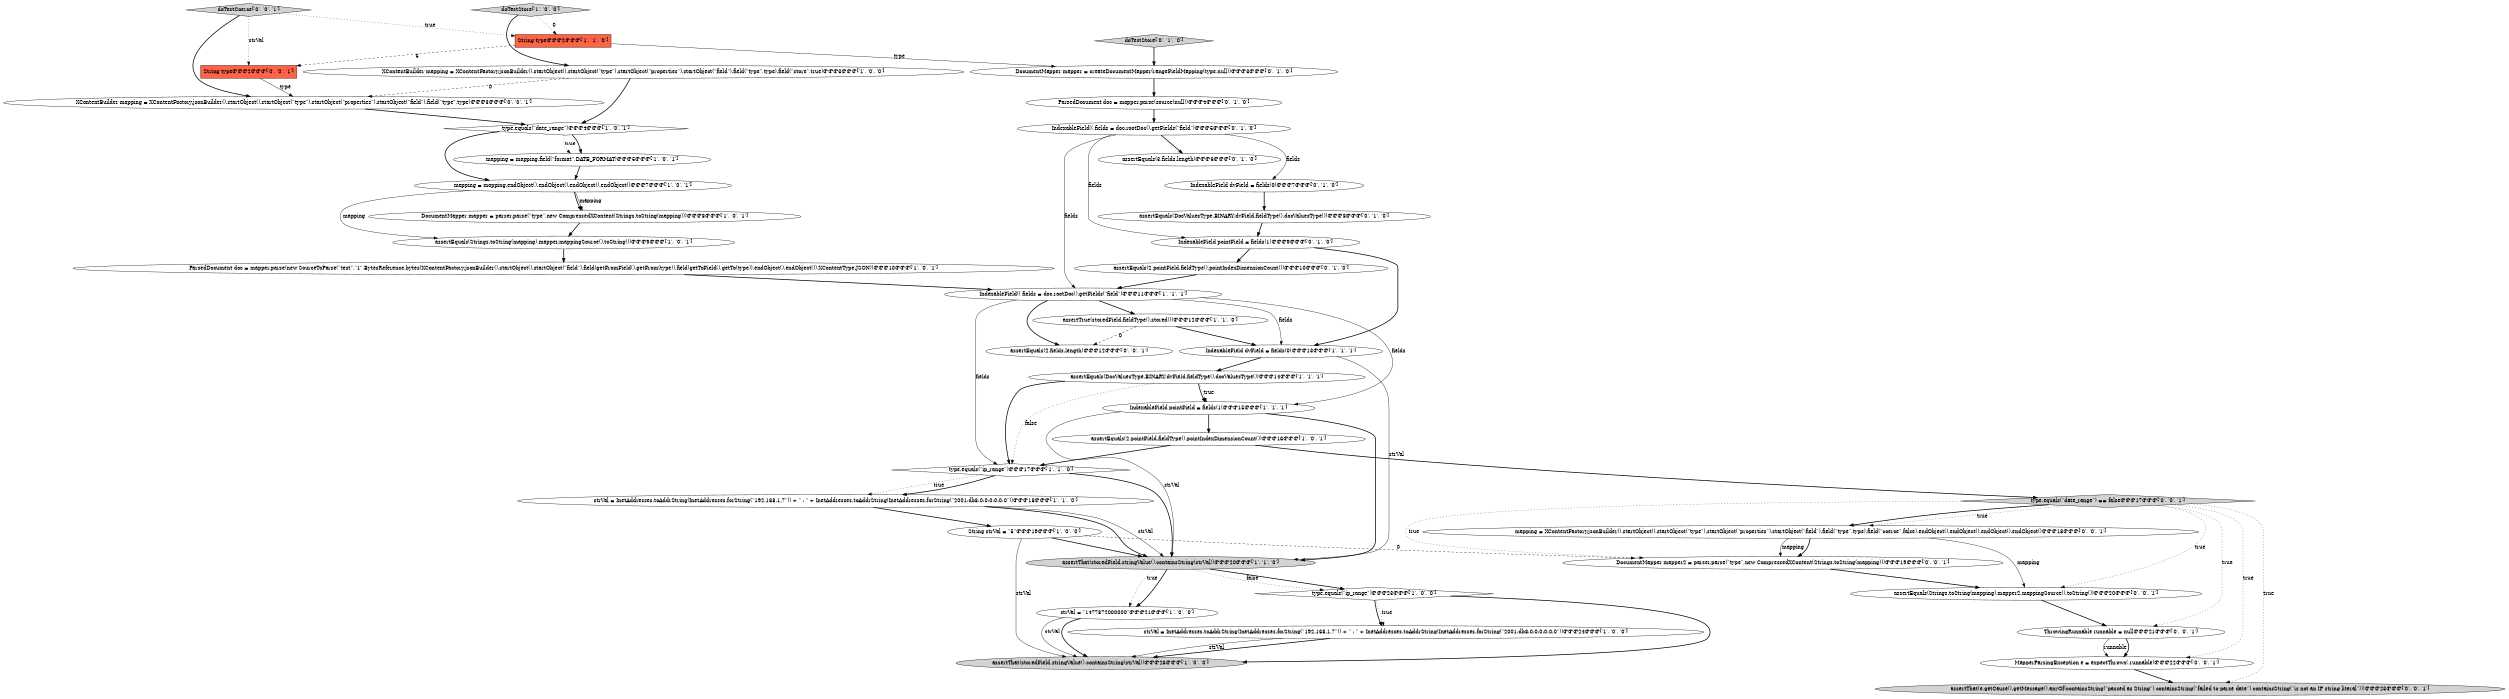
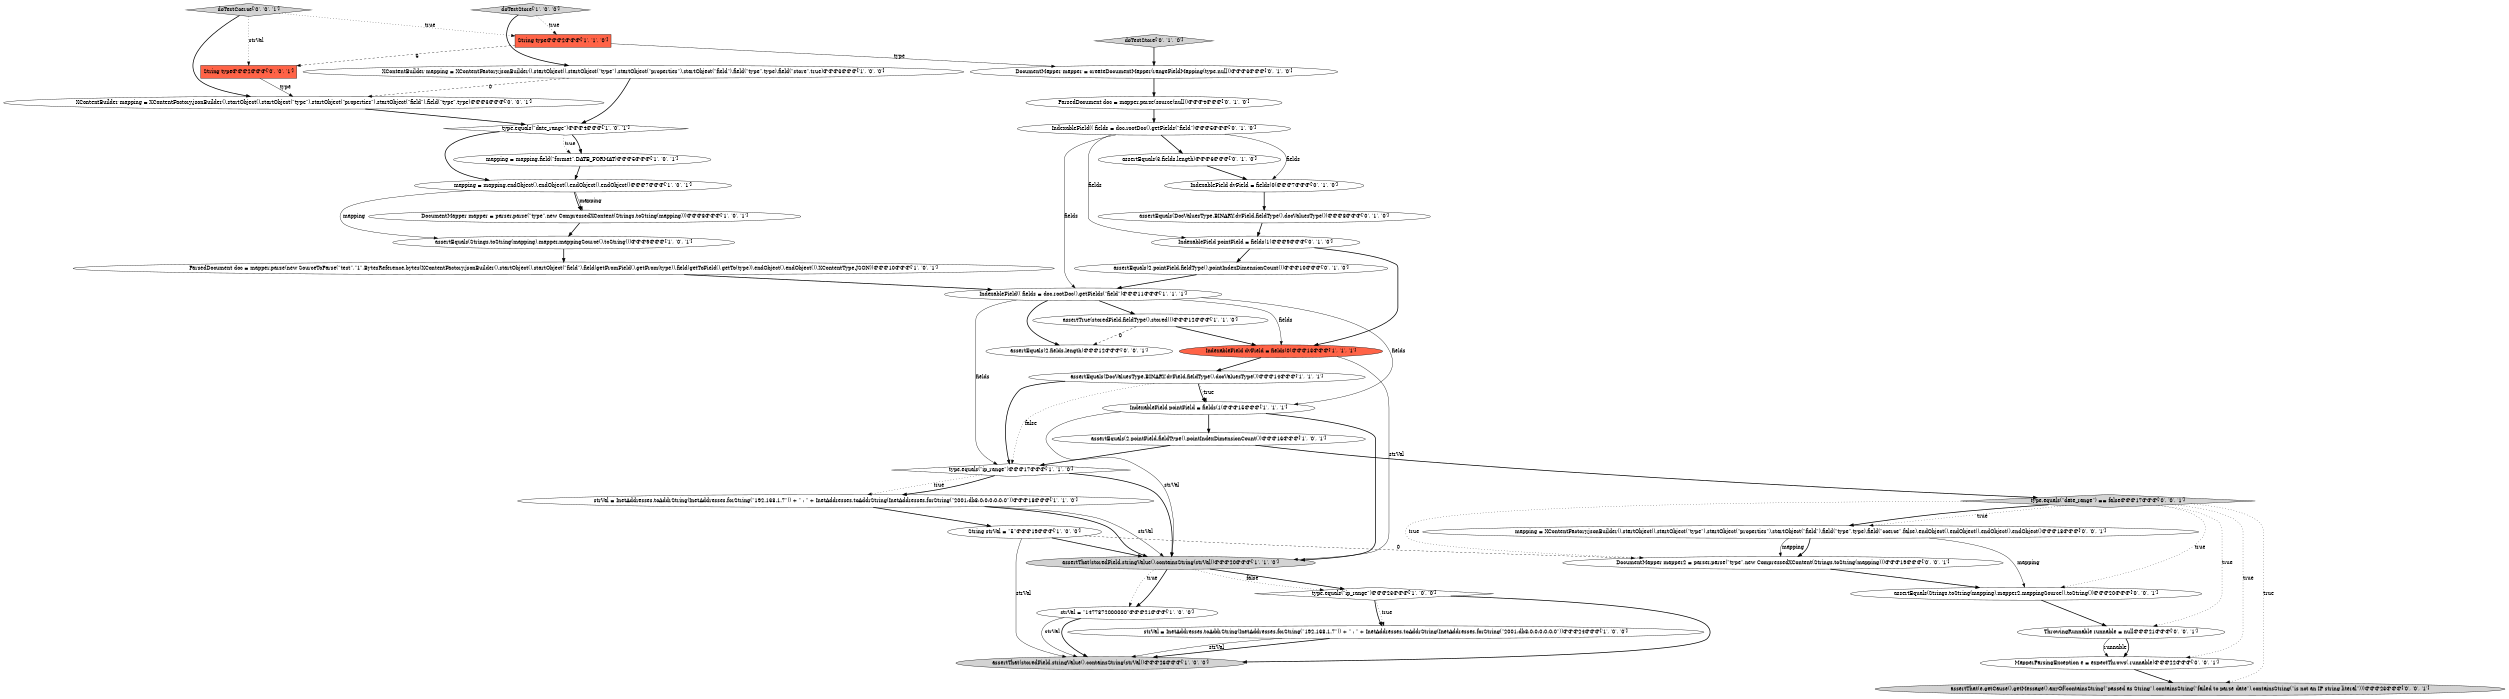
(554, 25) -> (554, 25)
none -> (1225, 172)
(1281, 351) -> (1281, 351)
